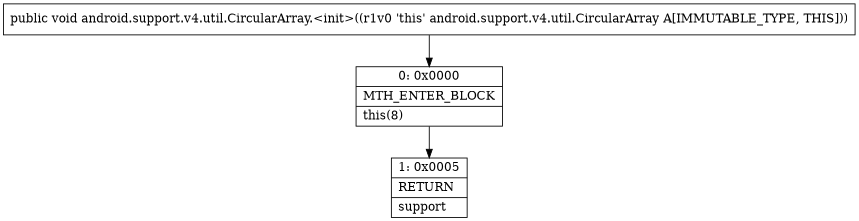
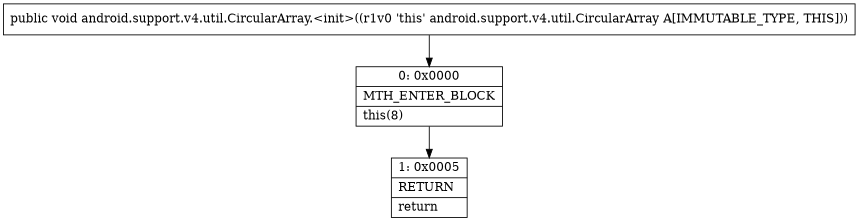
(422, 207) -> (418, 207)
